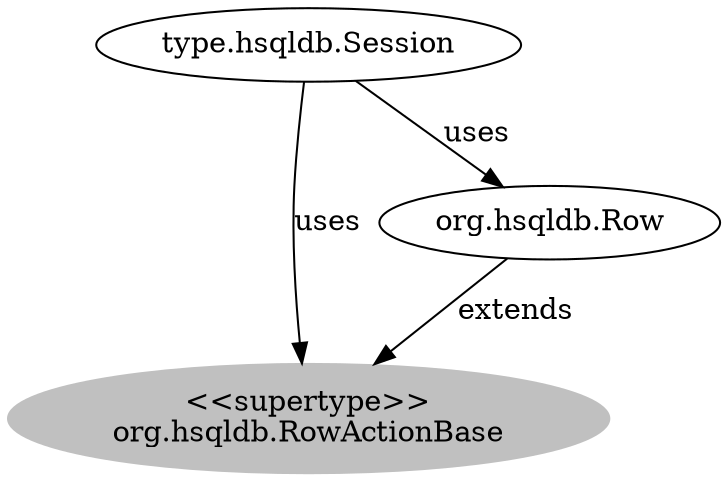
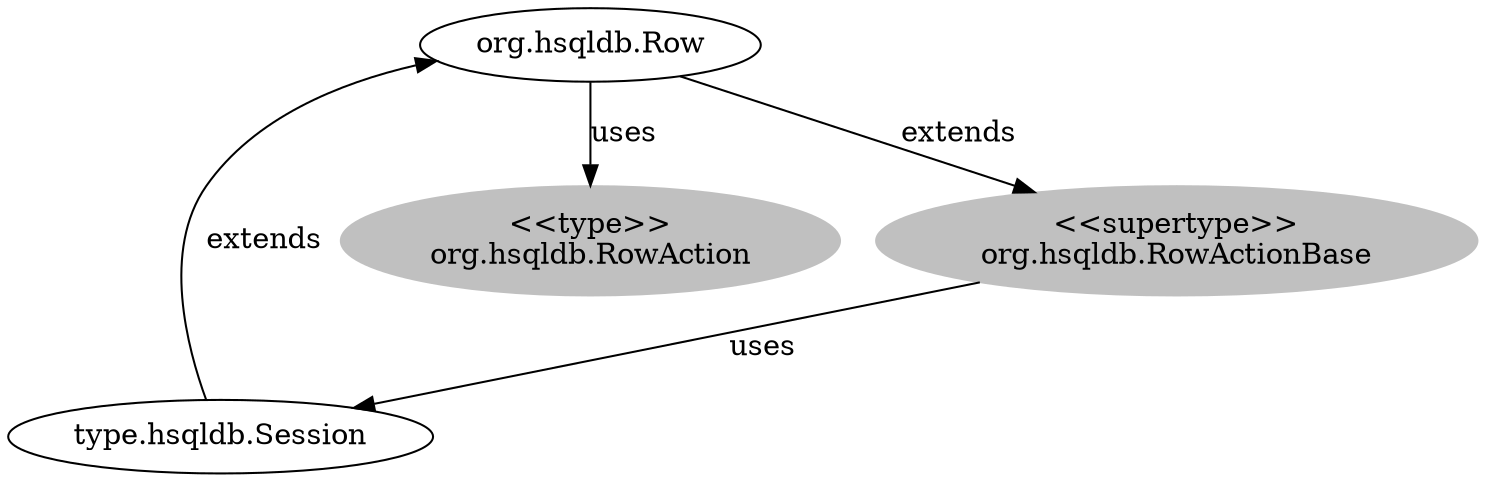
(477, 134) -> (265, 241)
(294, 212) -> (677, 343)
none -> (590, 241)
